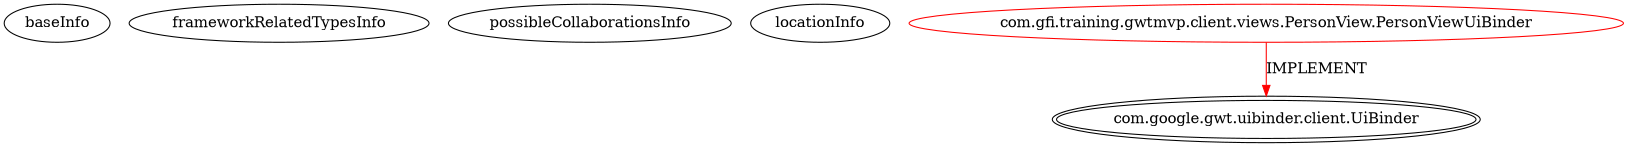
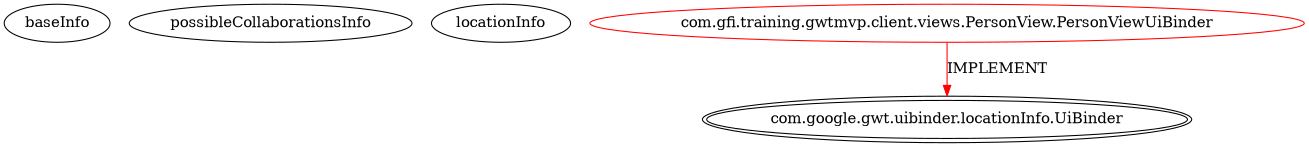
(279, 23) -> none
(1266, 119) -> (947, 119)
